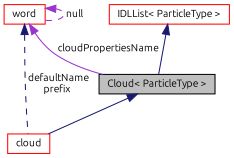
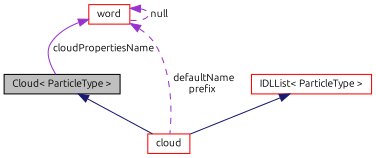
(162, 54) -> (235, 116)
(25, 84) -> (167, 77)
